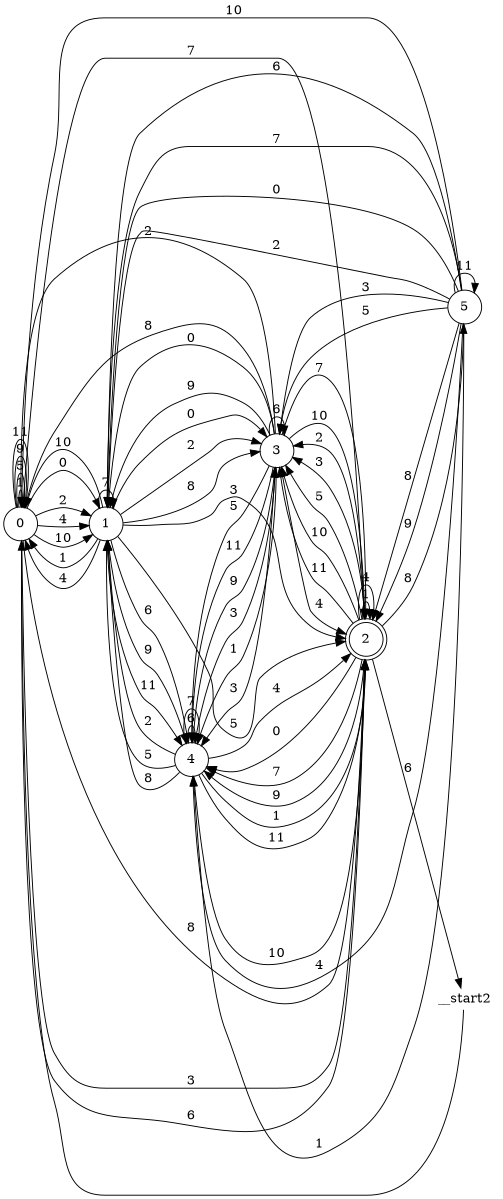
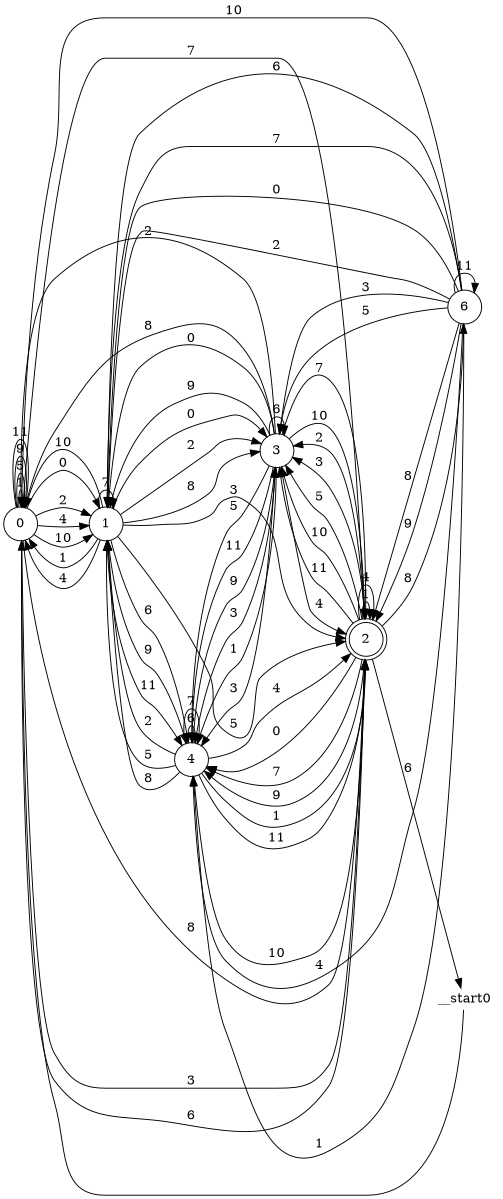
(465, 307) -> (465, 307)
(465, 999) -> (465, 999)
